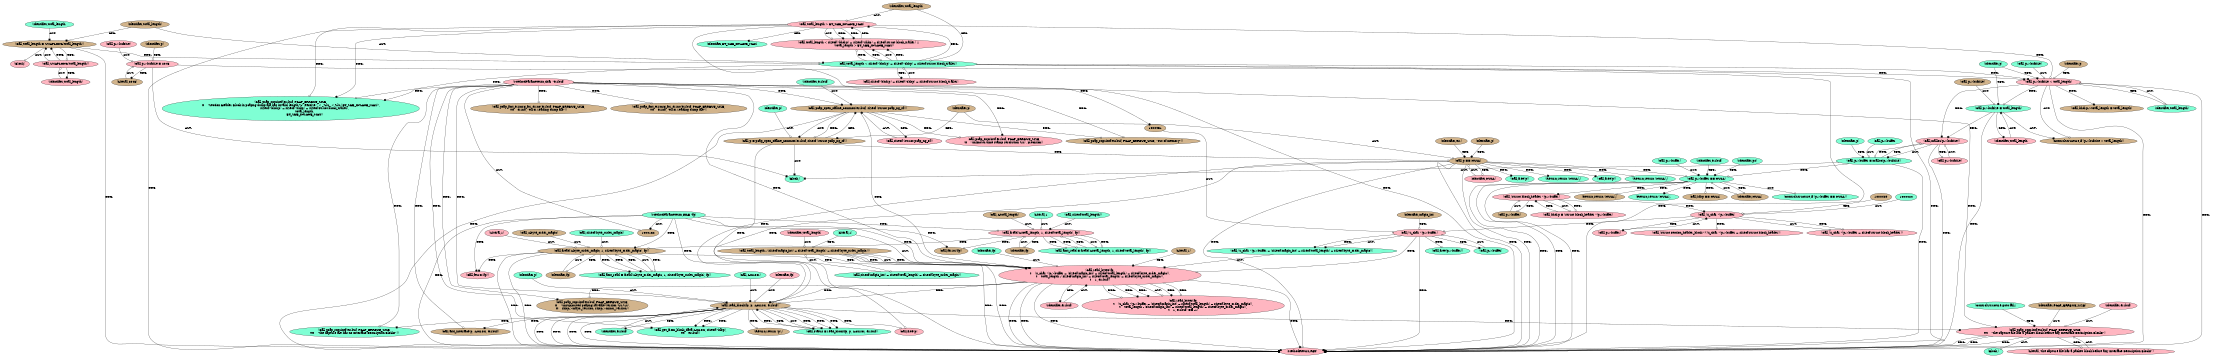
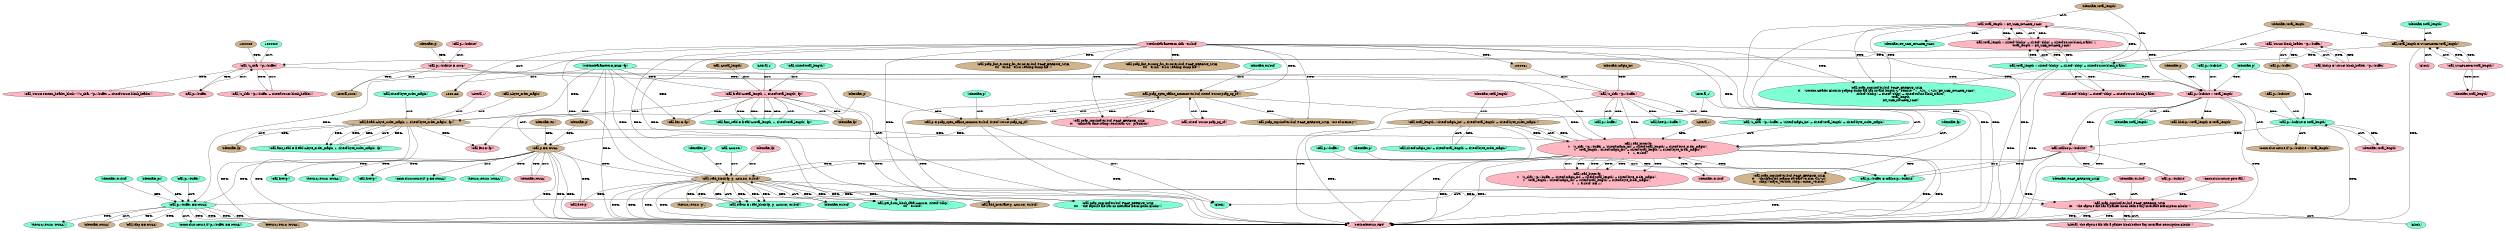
(139, 72) -> (387, 75)
none -> (421, 179)
(1623, 188) -> (1198, 59)
(1759, 188) -> (182, 217)
none -> (1043, 196)
(1996, 306) -> (2224, 179)
(2062, 306) -> (2076, 179)
